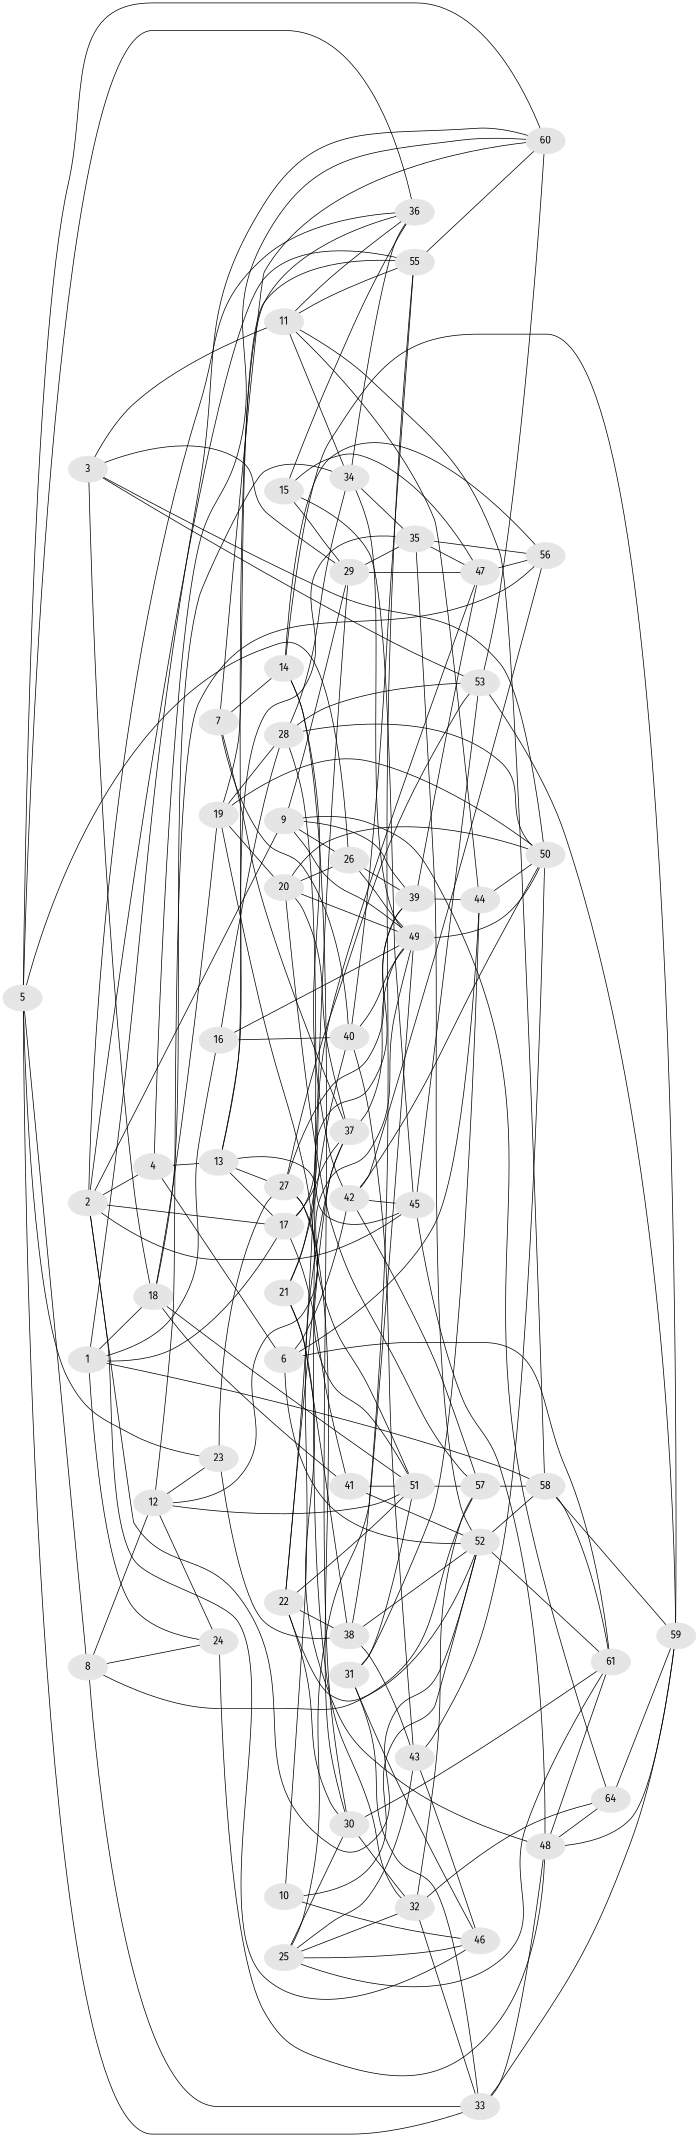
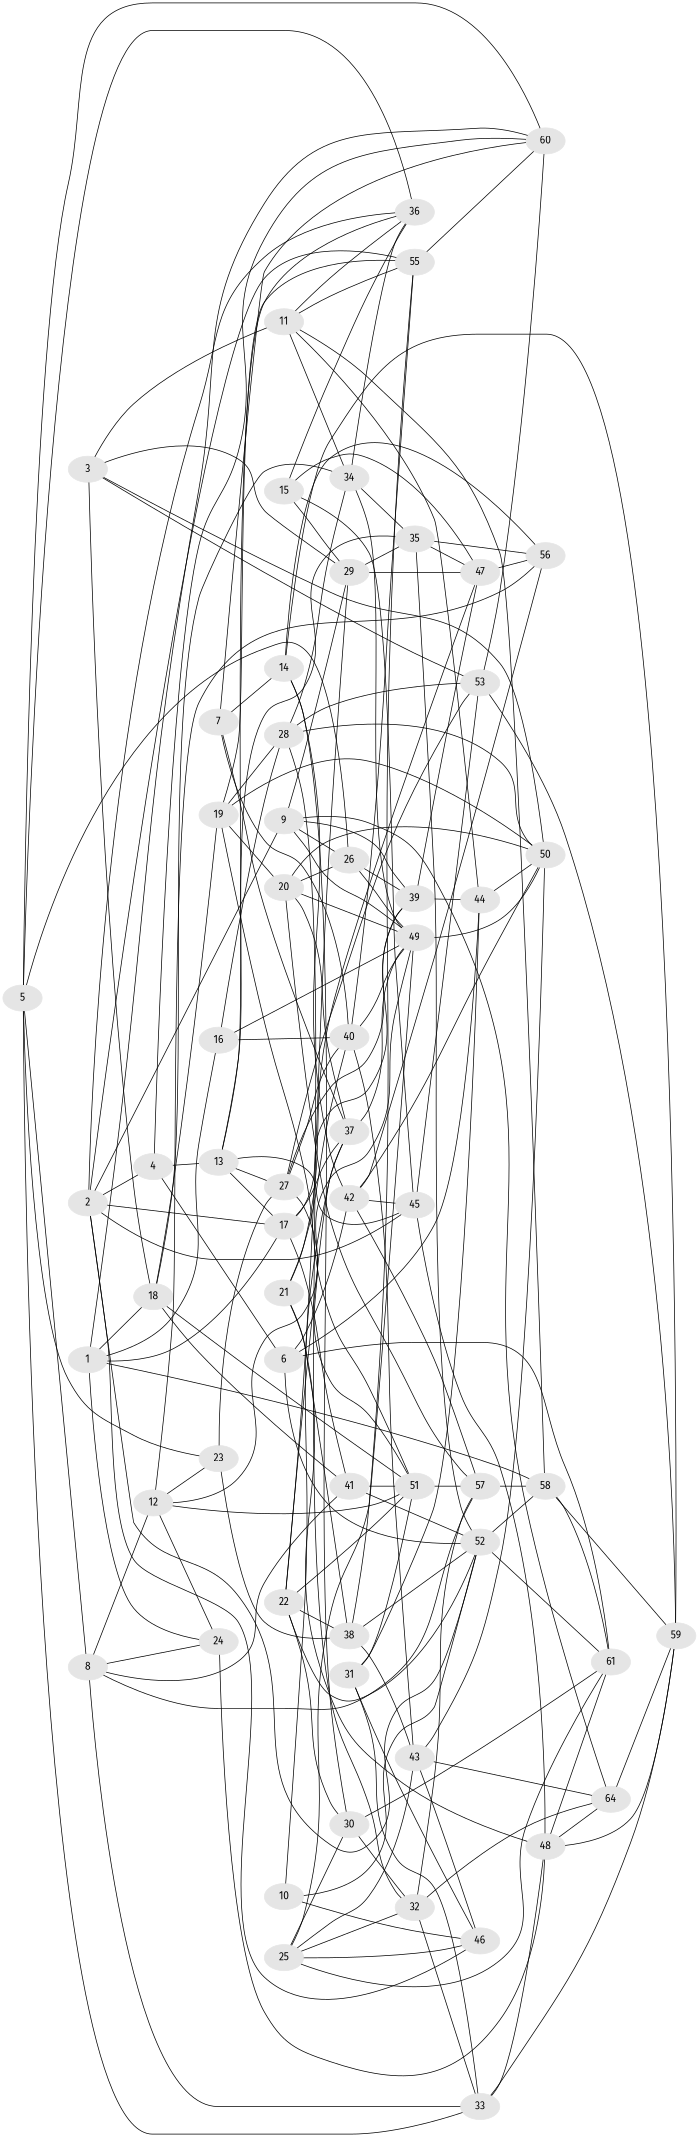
(328, 1503) -> (312, 1110)
none -> (254, 1636)
none -> (513, 1779)
